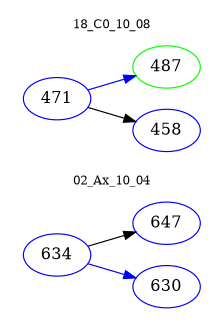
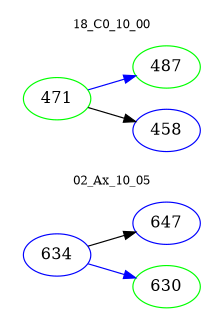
(112, 25) -> (112, 25)
(57, 99) -> (57, 99)
(112, 182) -> (112, 182)
(167, 287) -> (167, 287)
